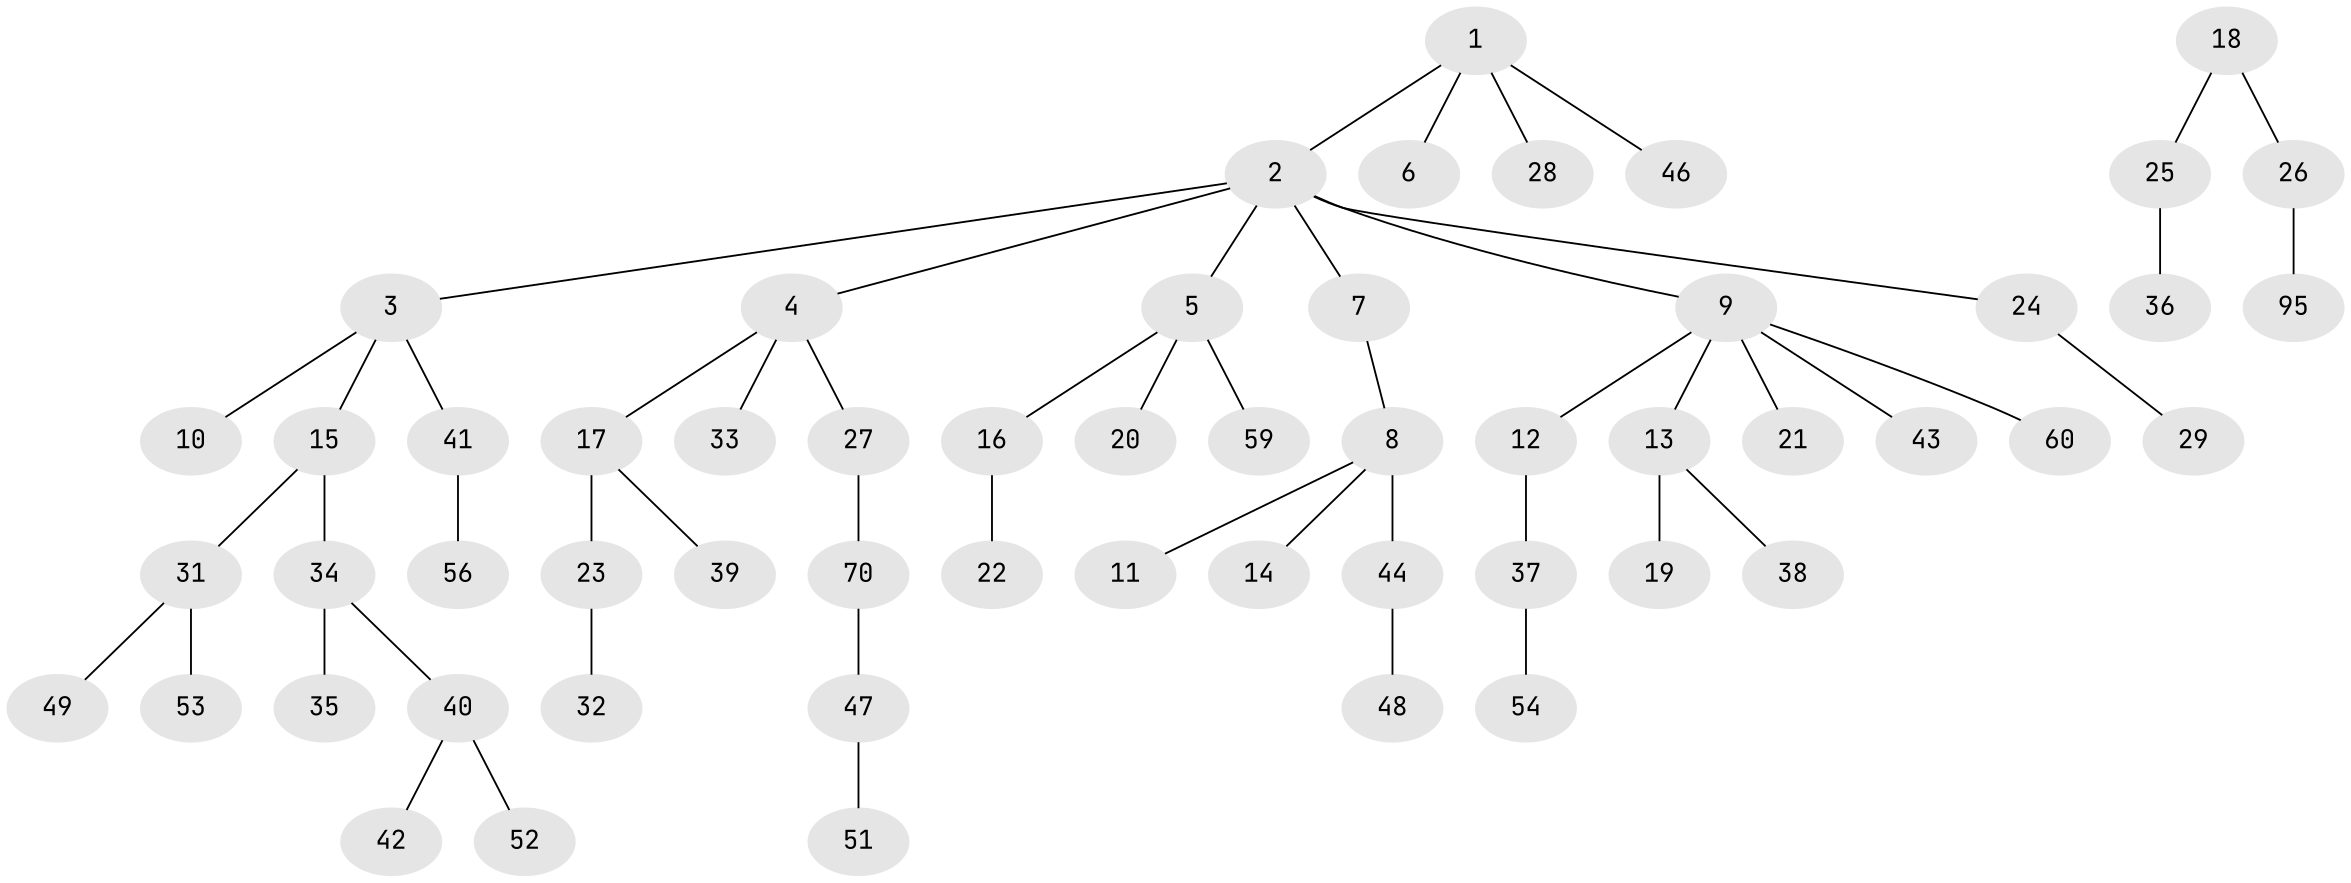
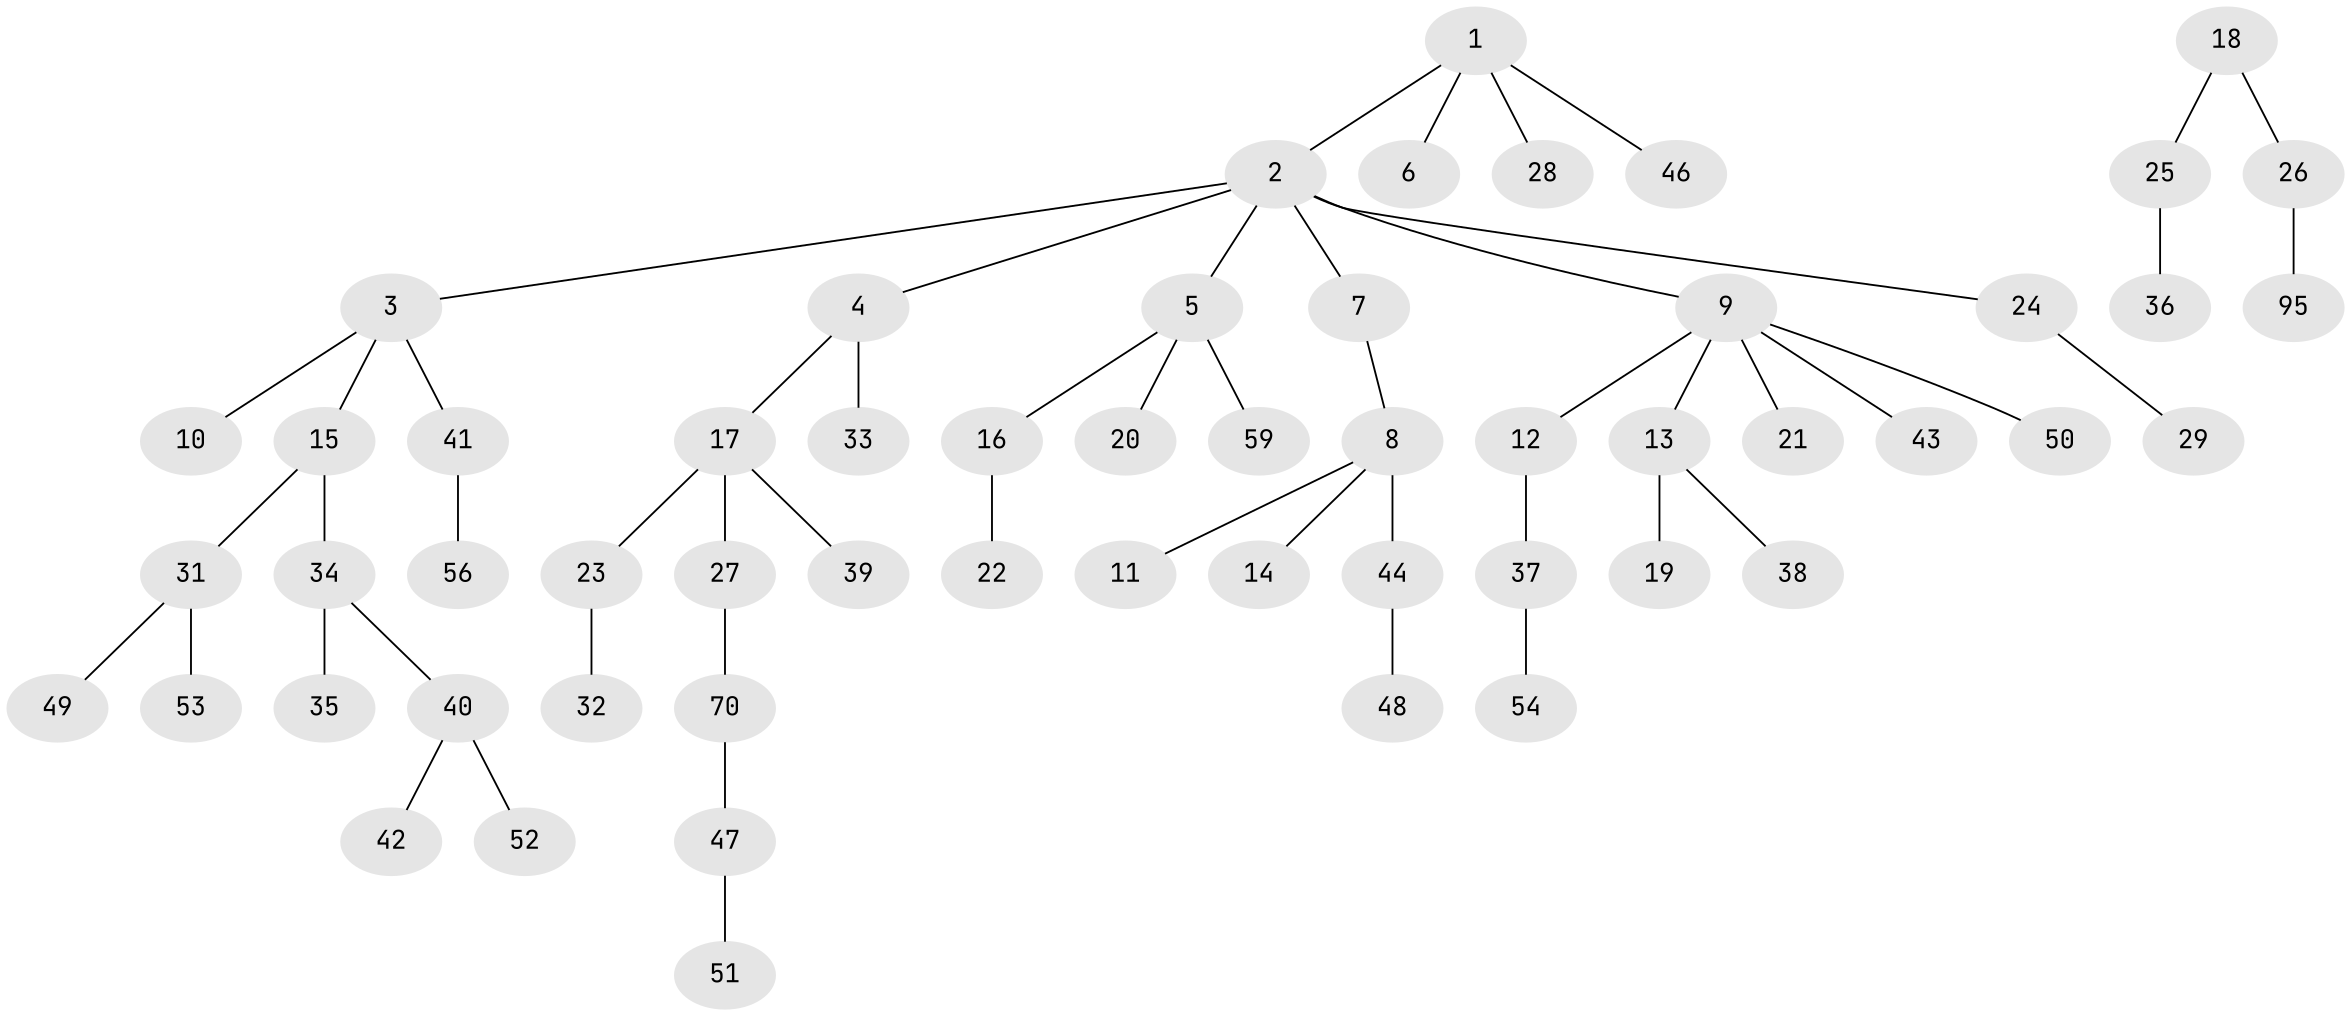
(825, 375) -> (725, 508)
(2060, 441) -> (2060, 441)
